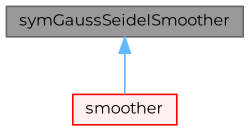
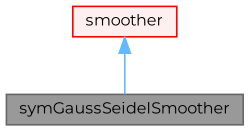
(125, 74) -> (125, 74)
